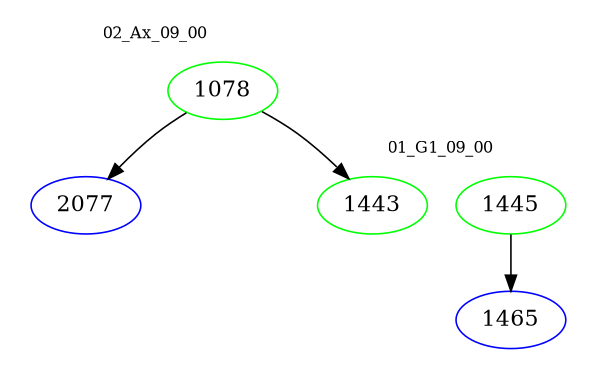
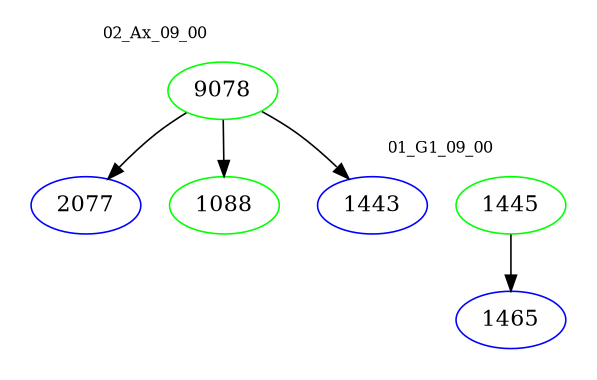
(223, 91) -> (223, 91)
none -> (224, 205)
(372, 205) -> (372, 205)
